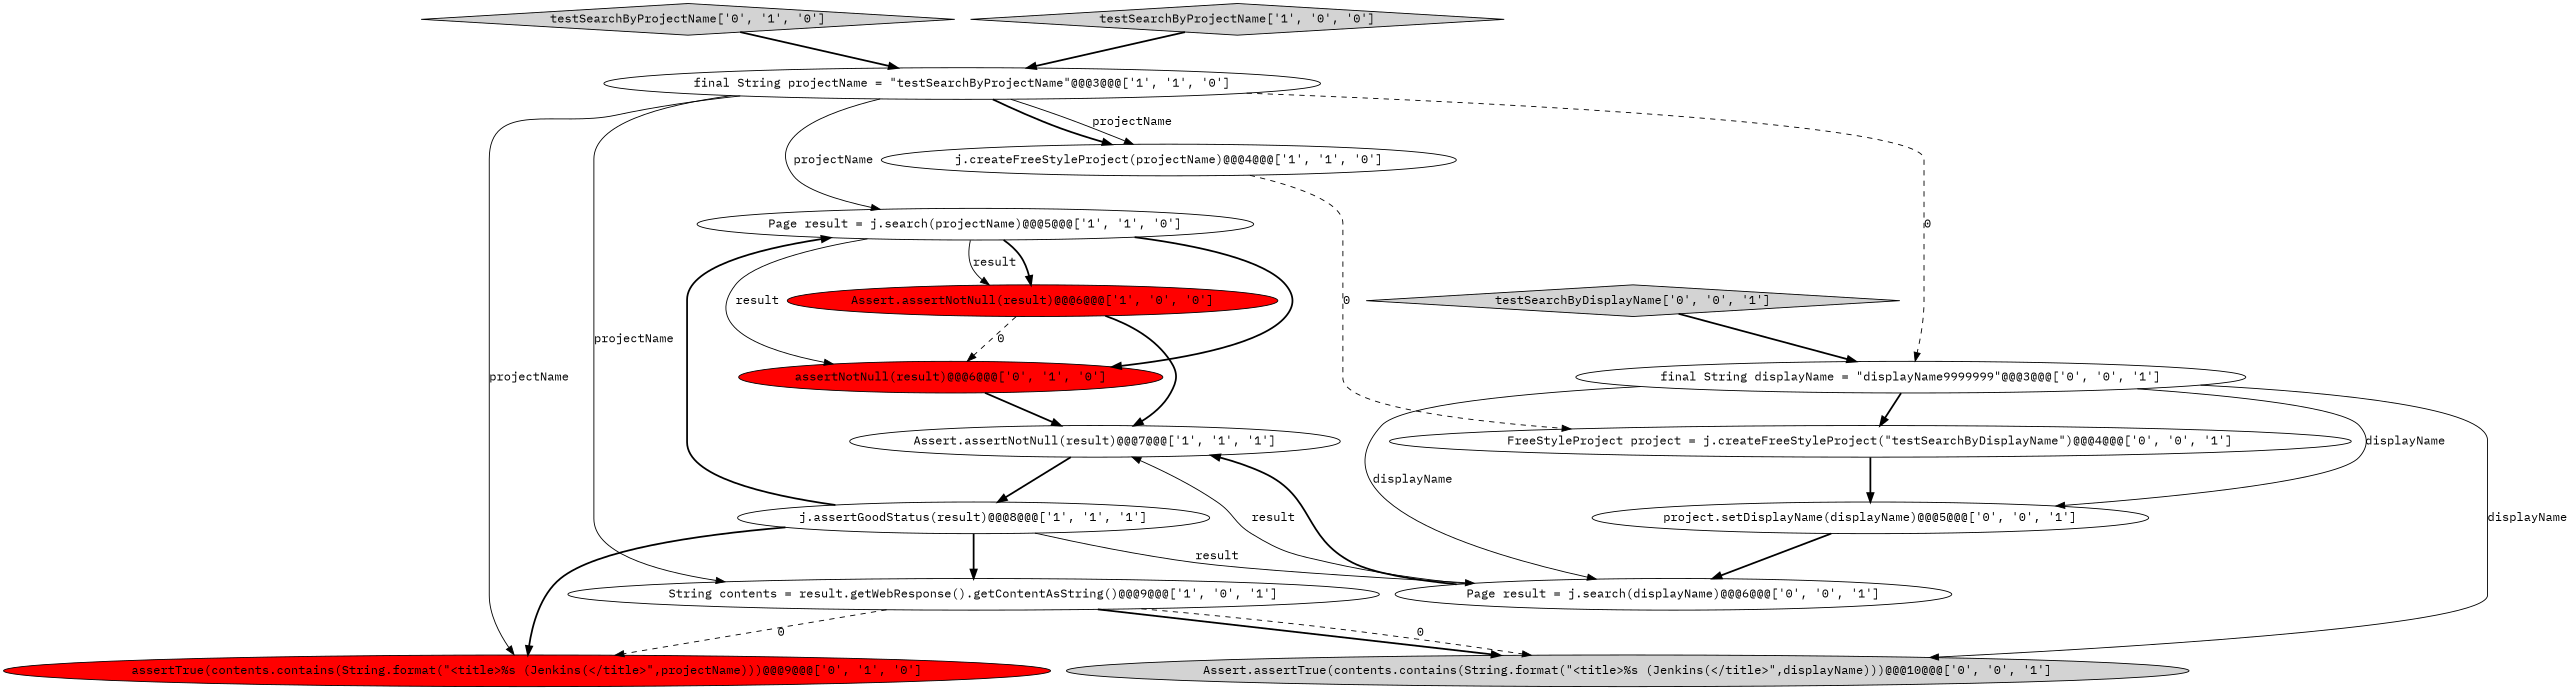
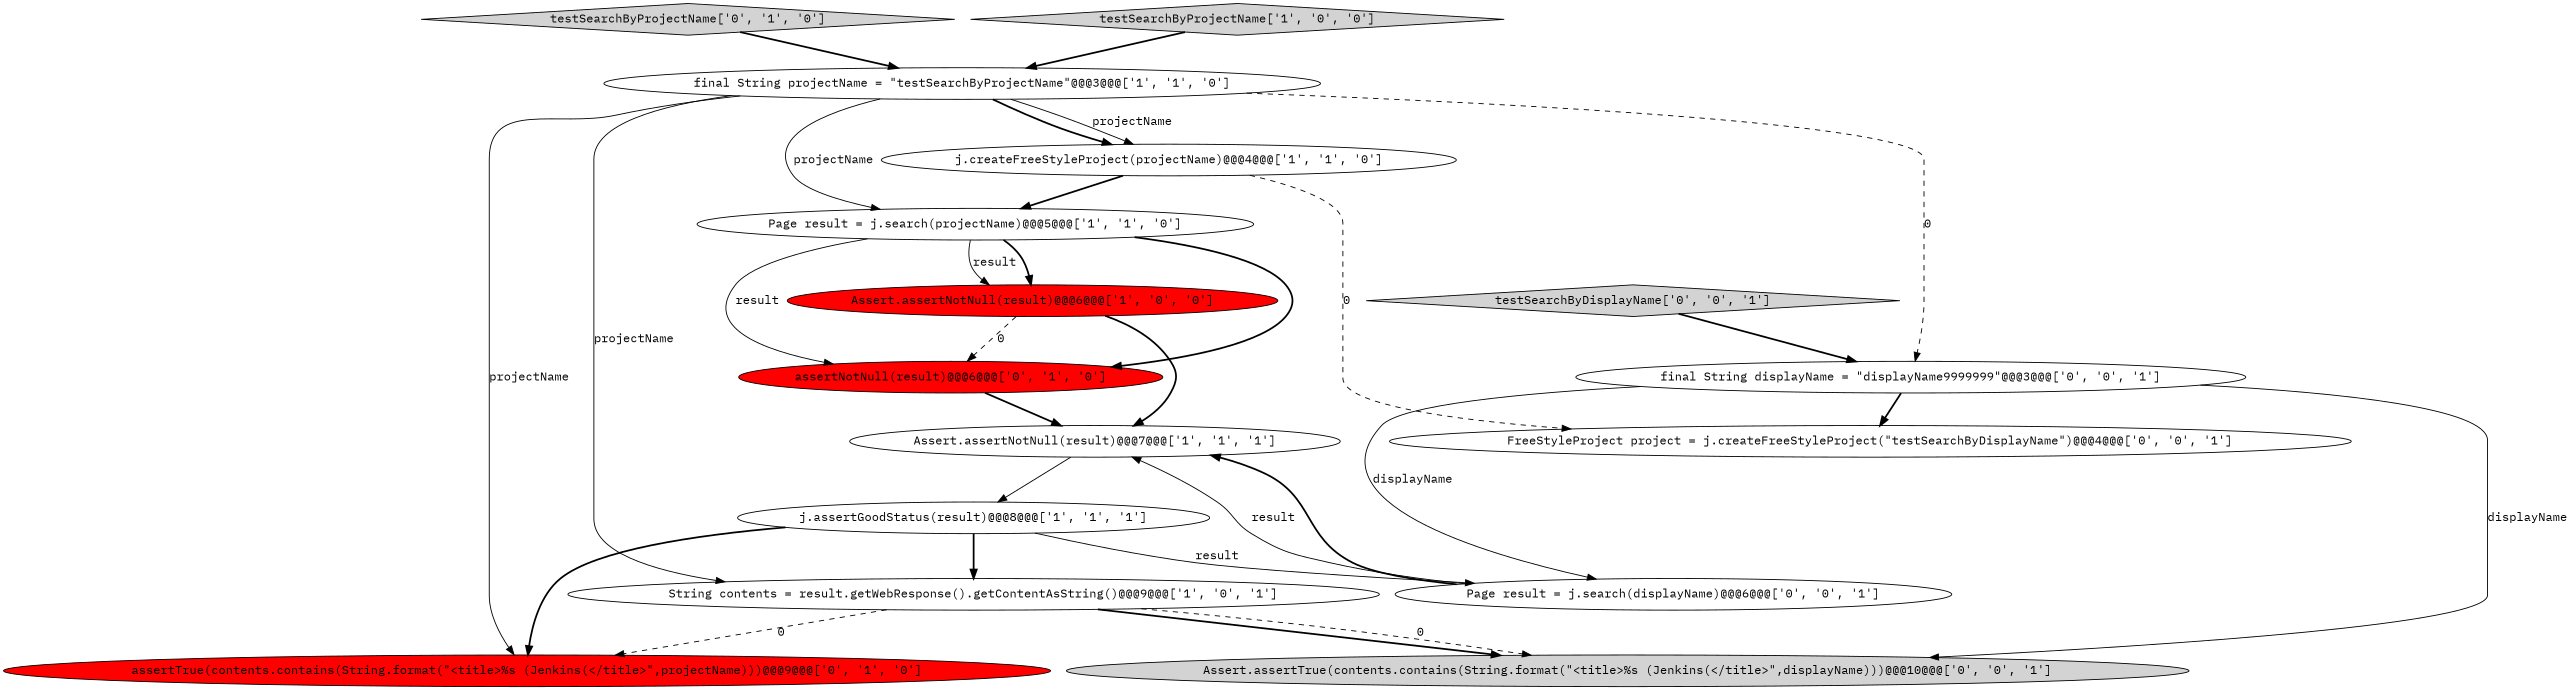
(687, 378) -> (1076, 191)
(1038, 477) -> (1038, 477)
(1870, 518) -> none
